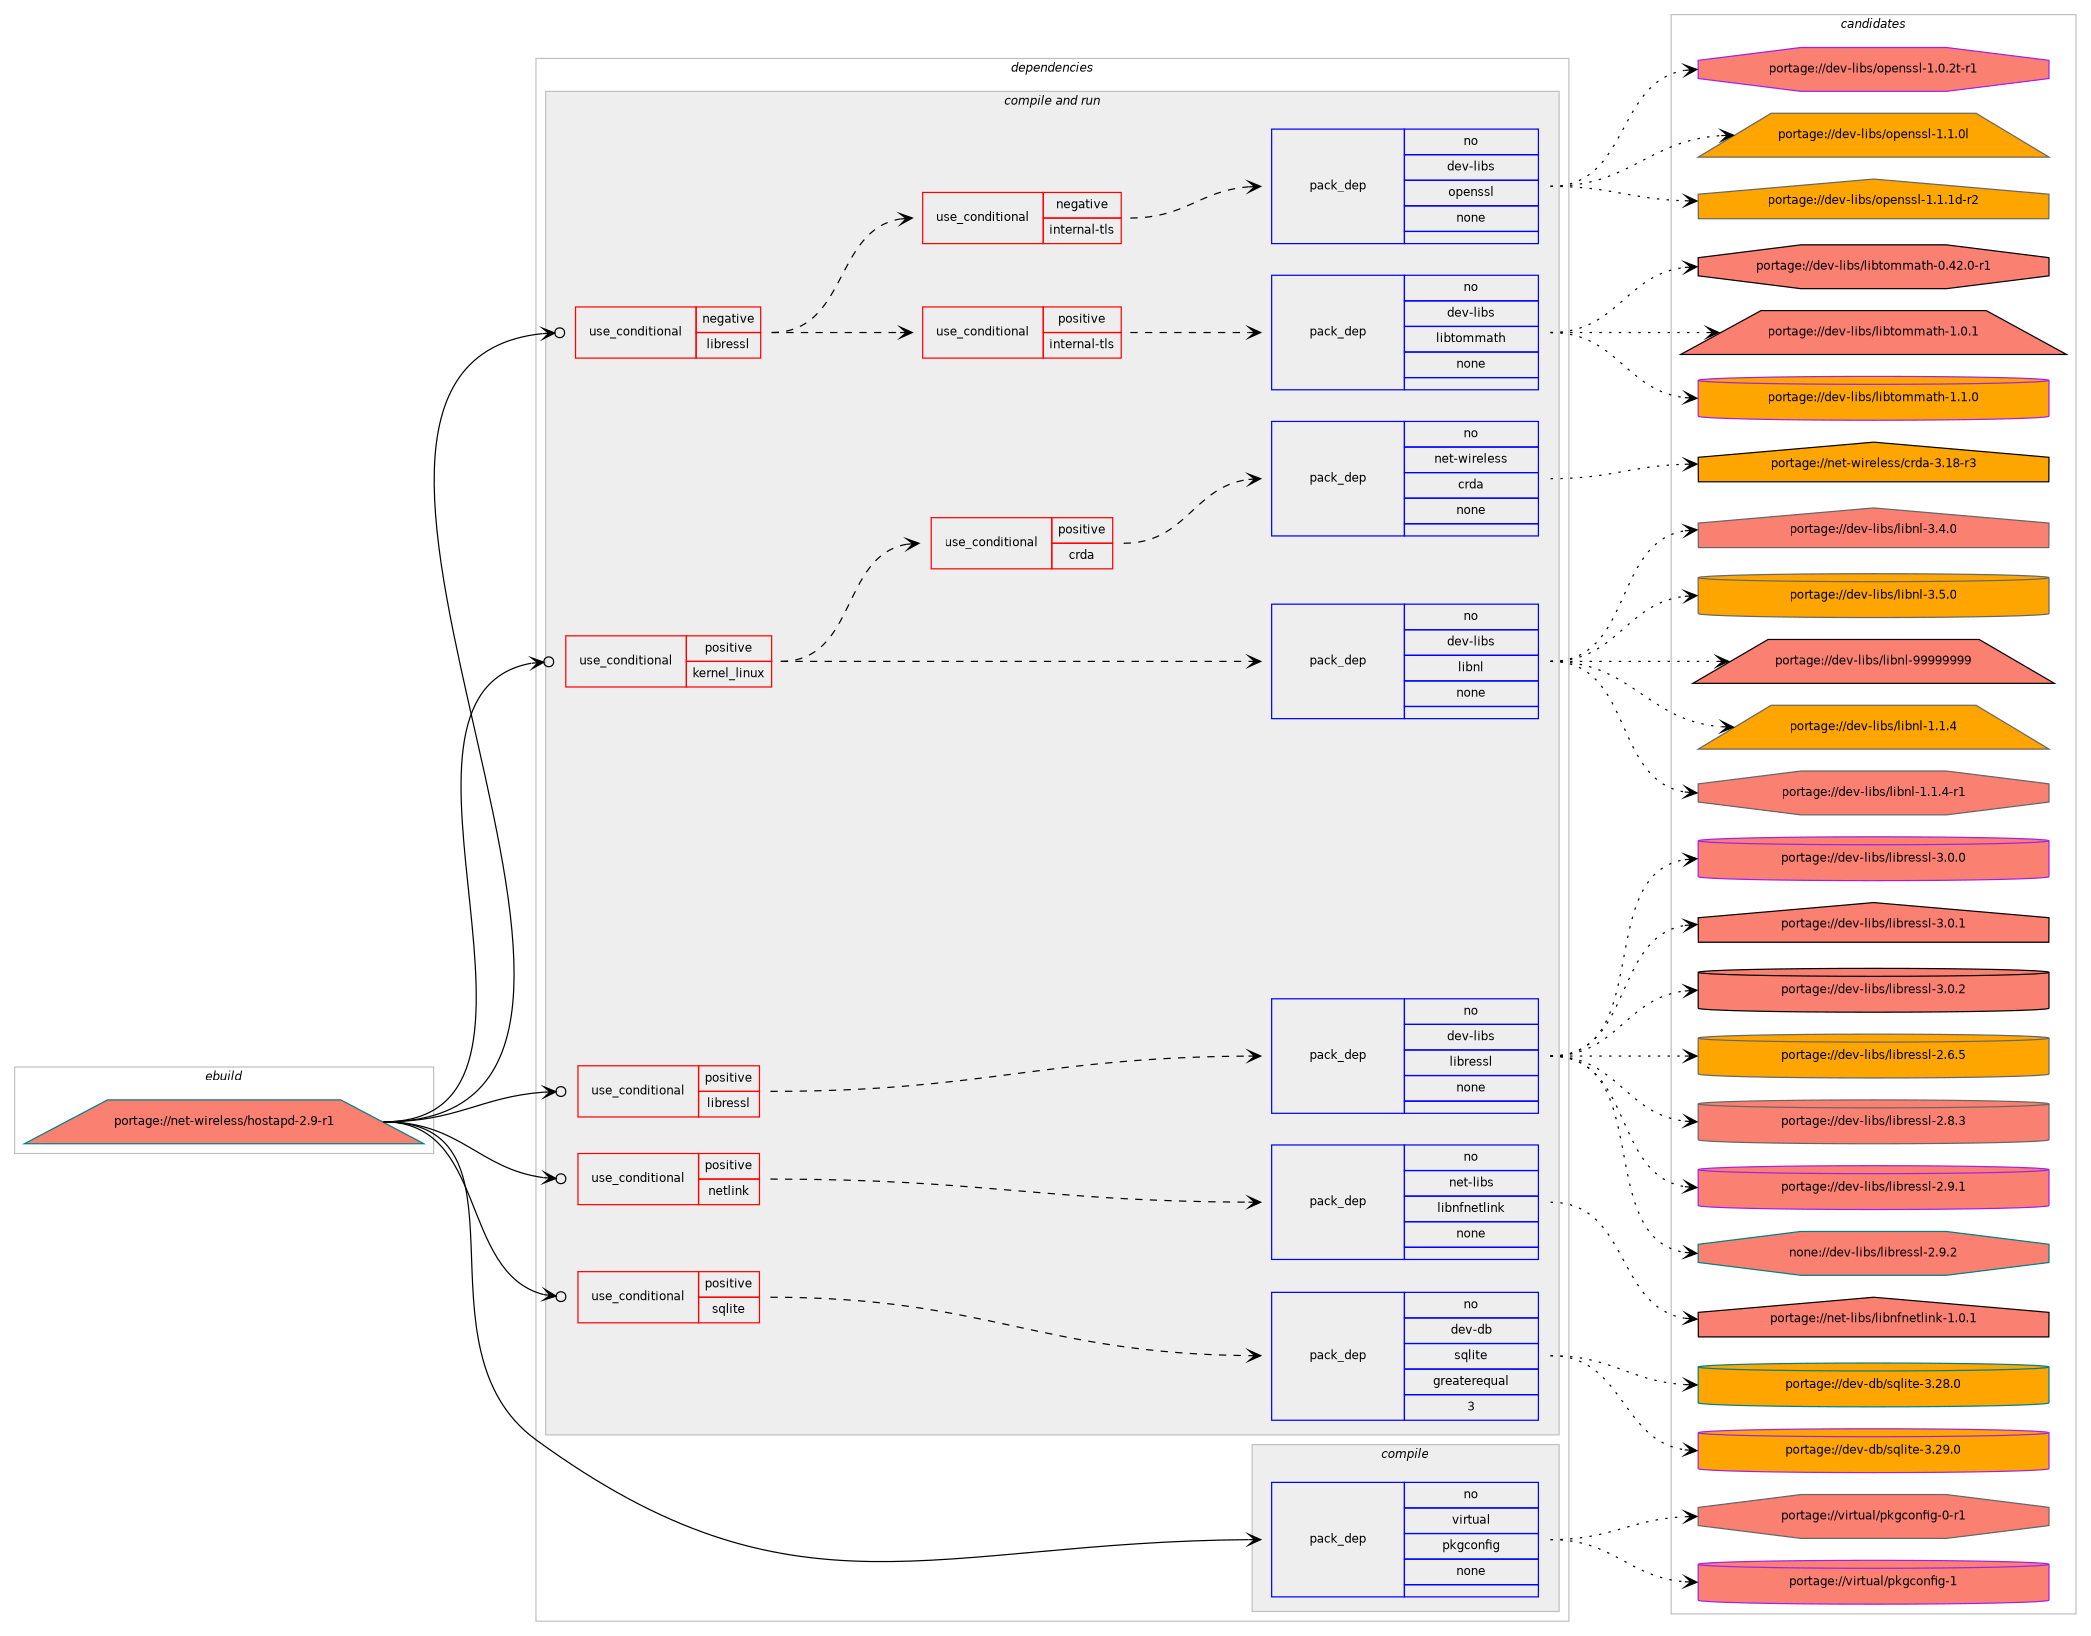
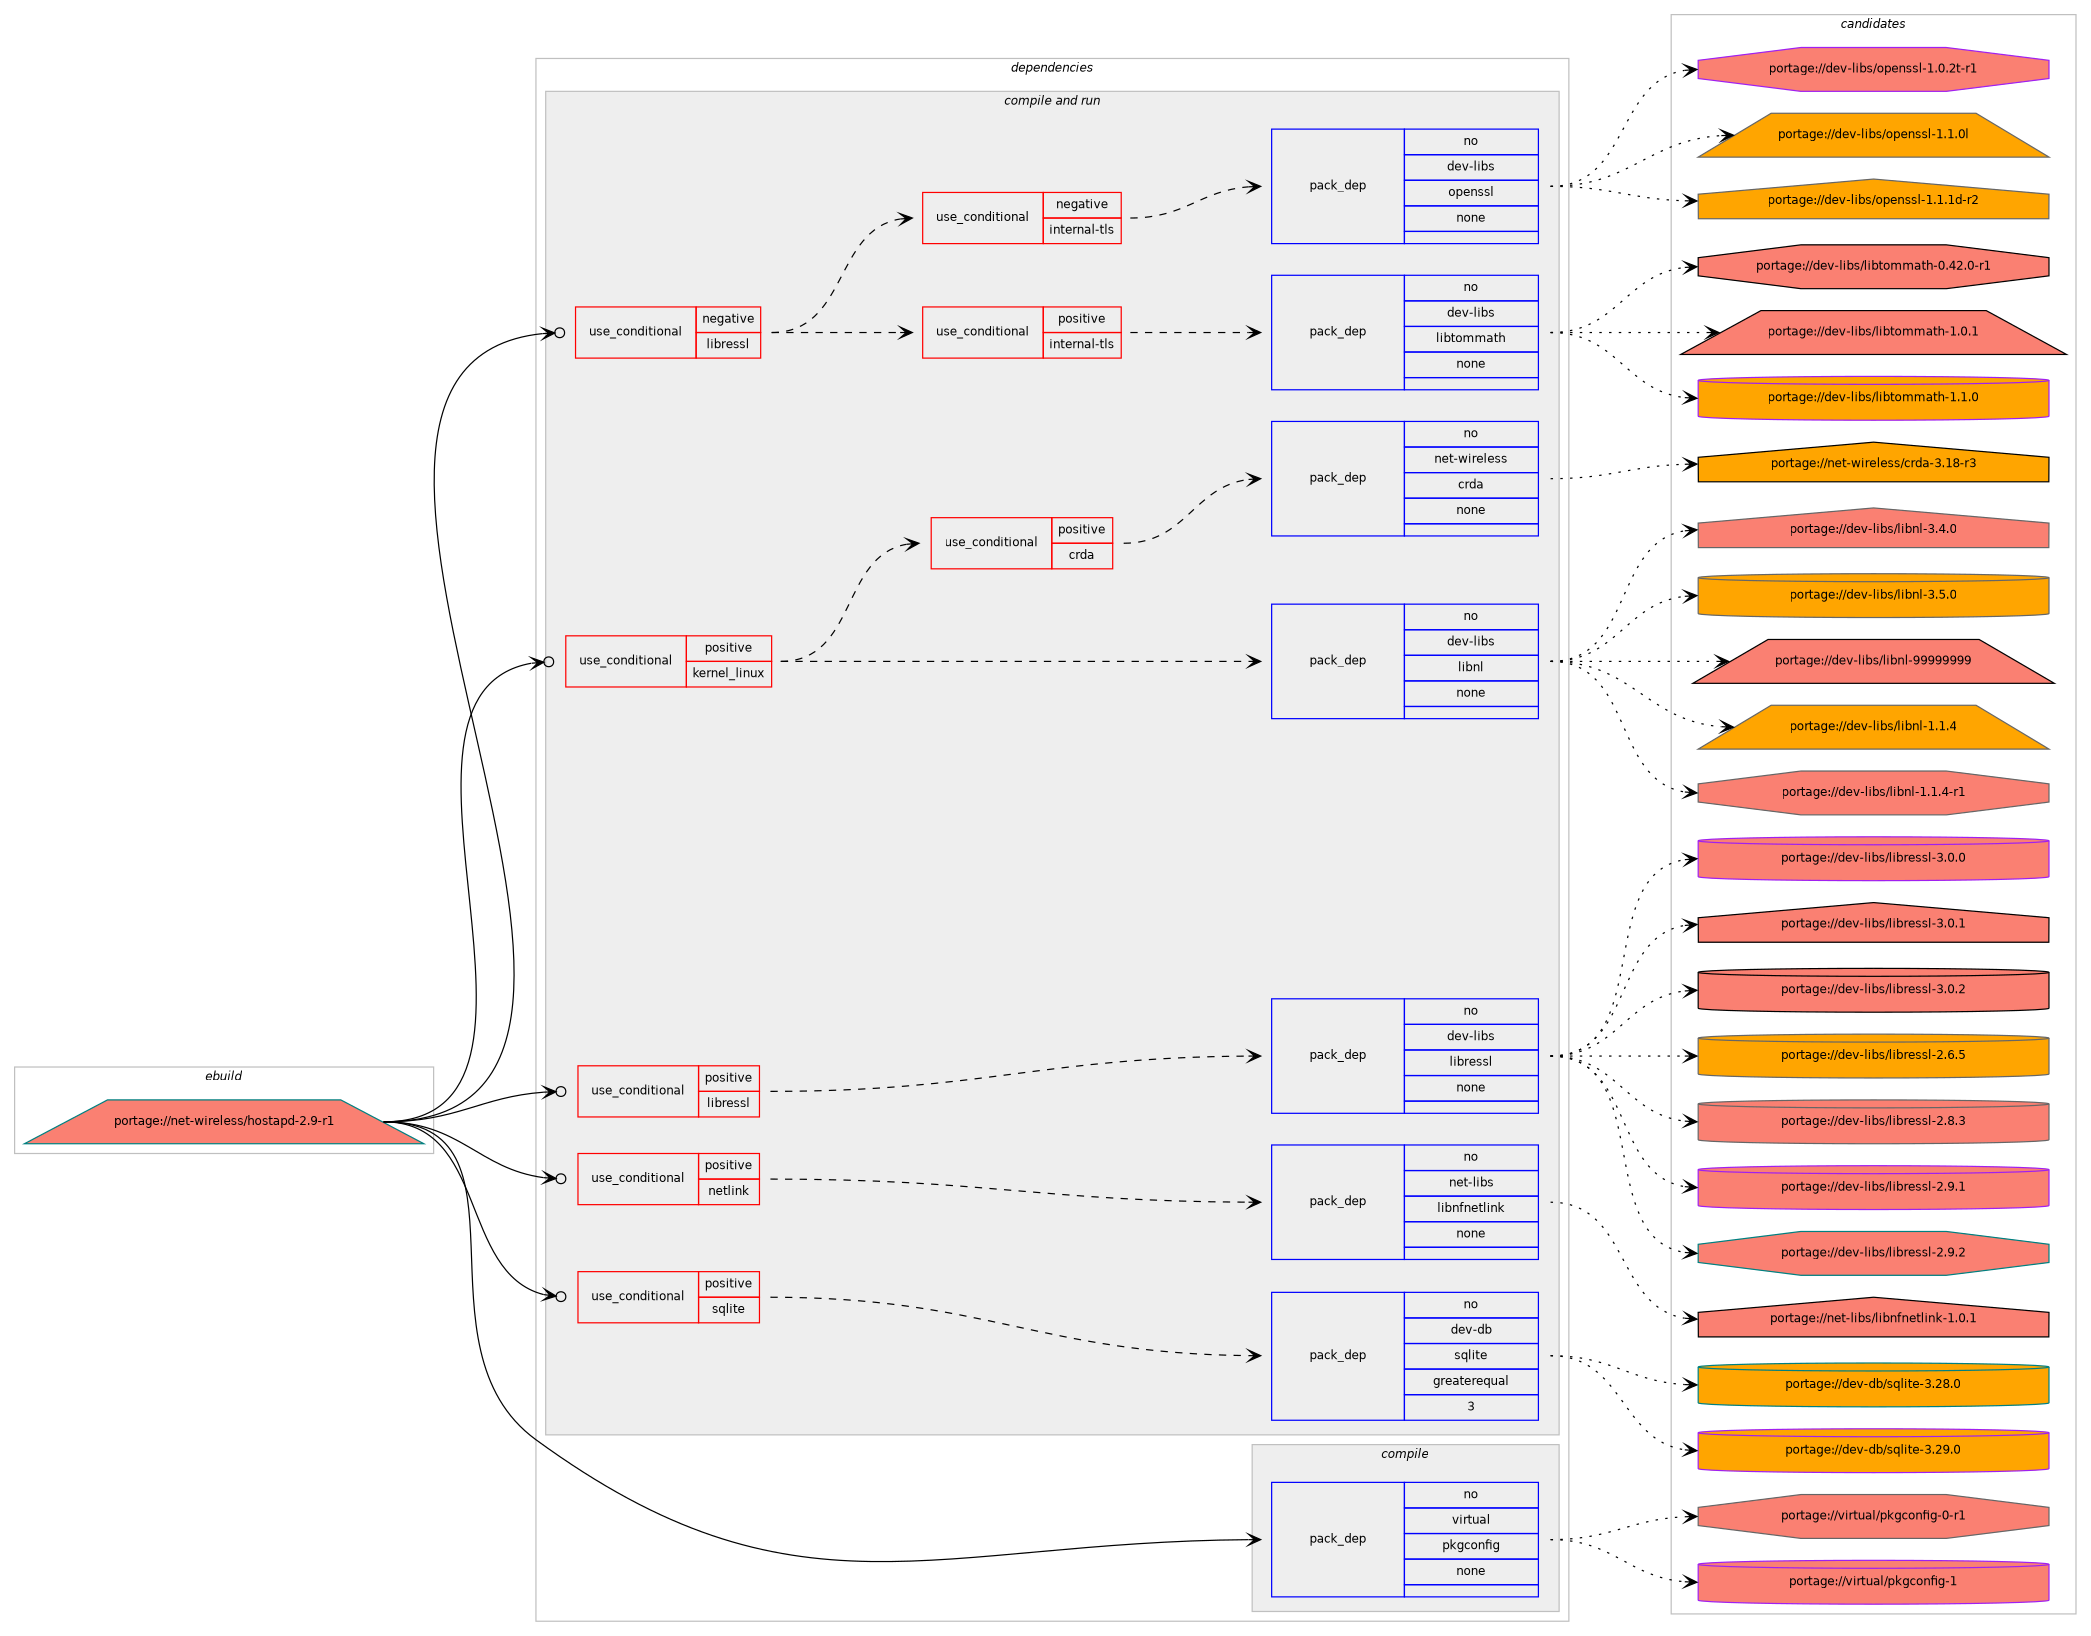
(1874, 1253) -> (1874, 1253)
